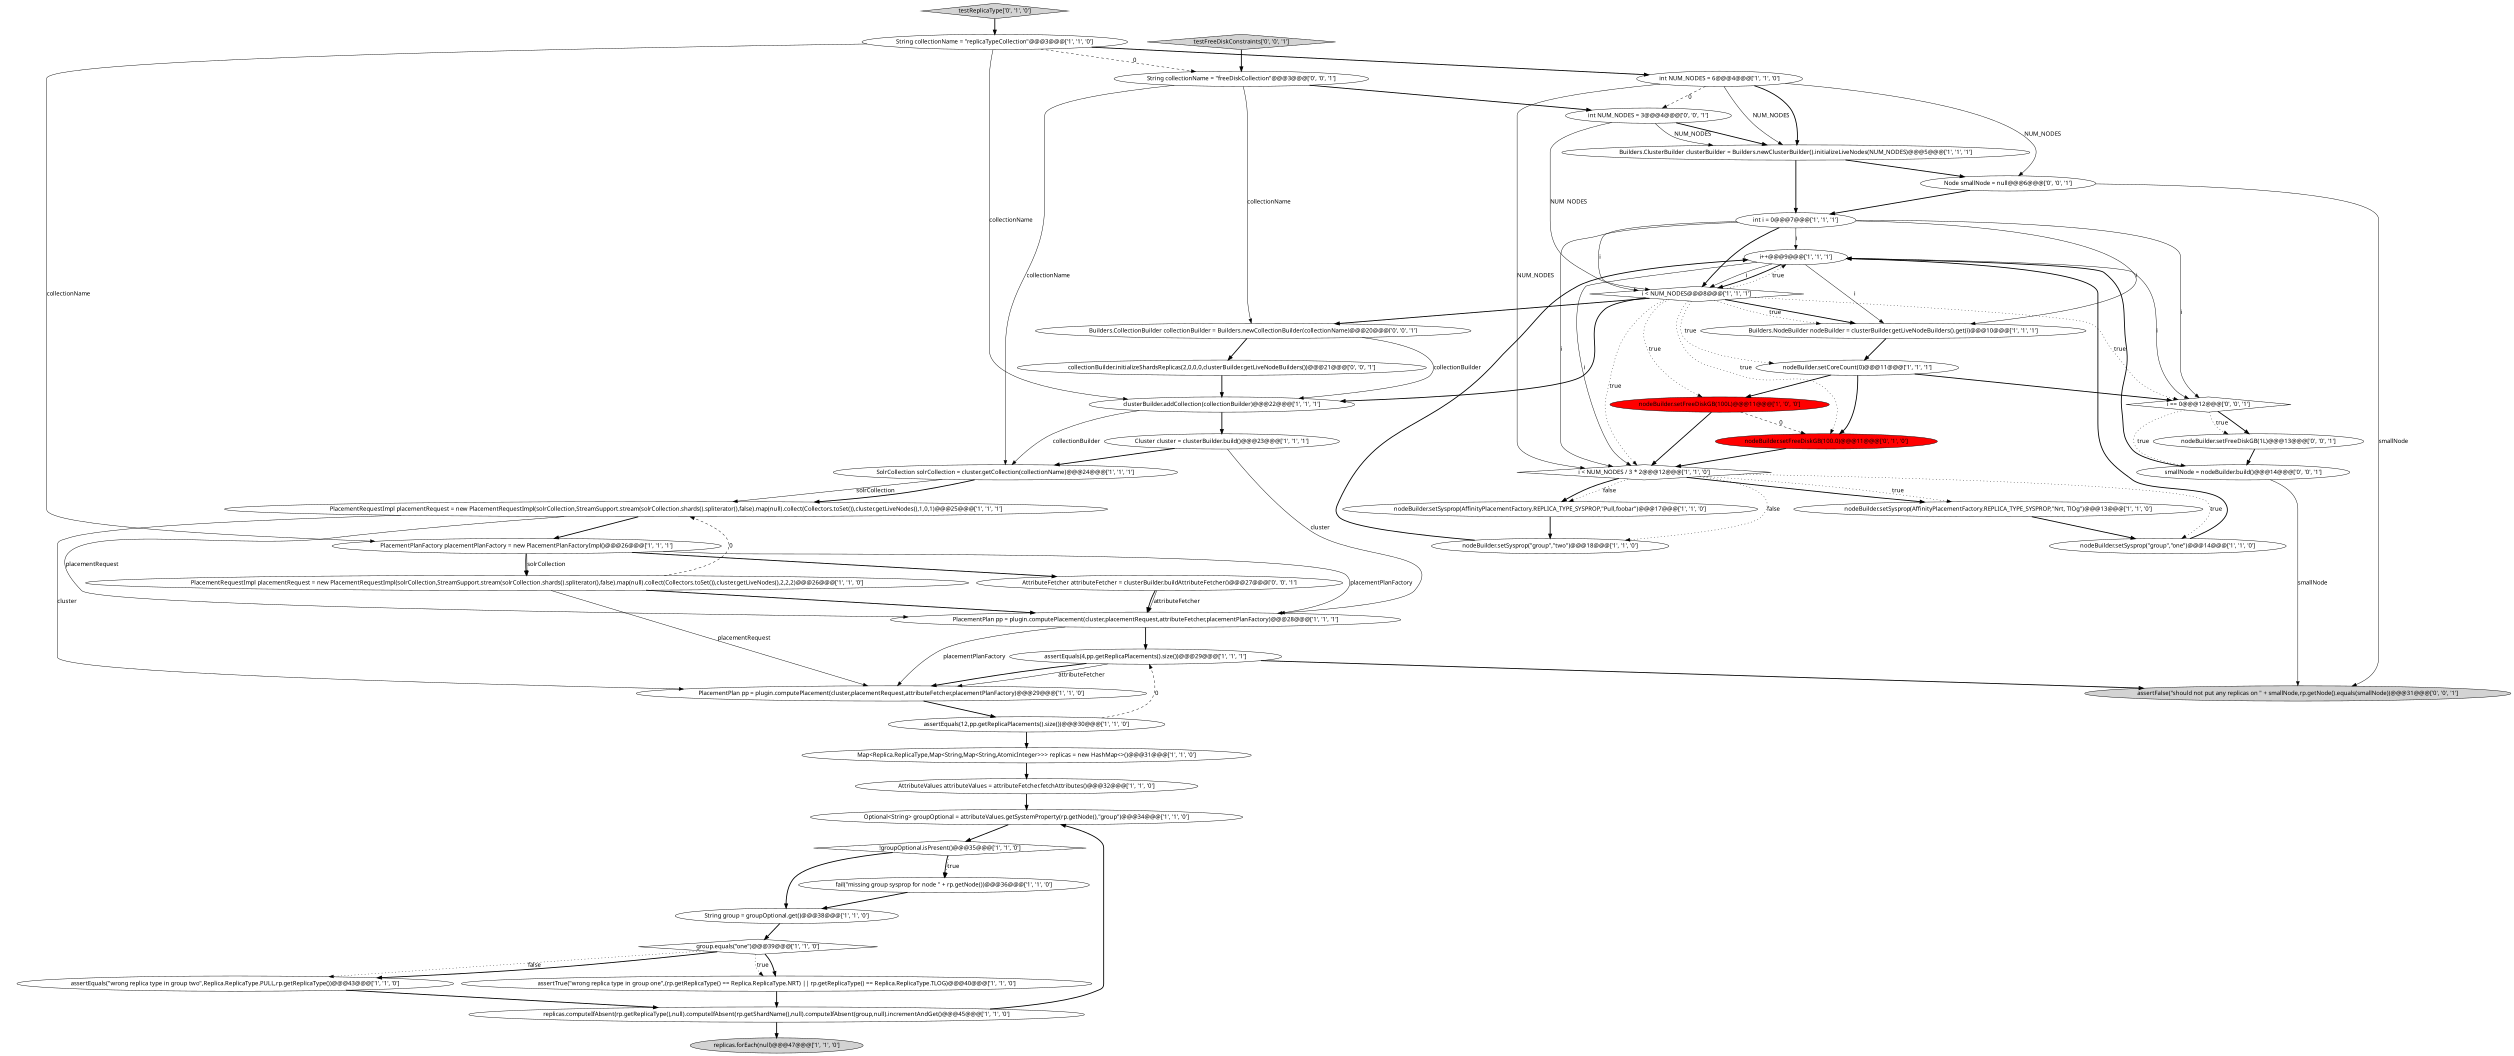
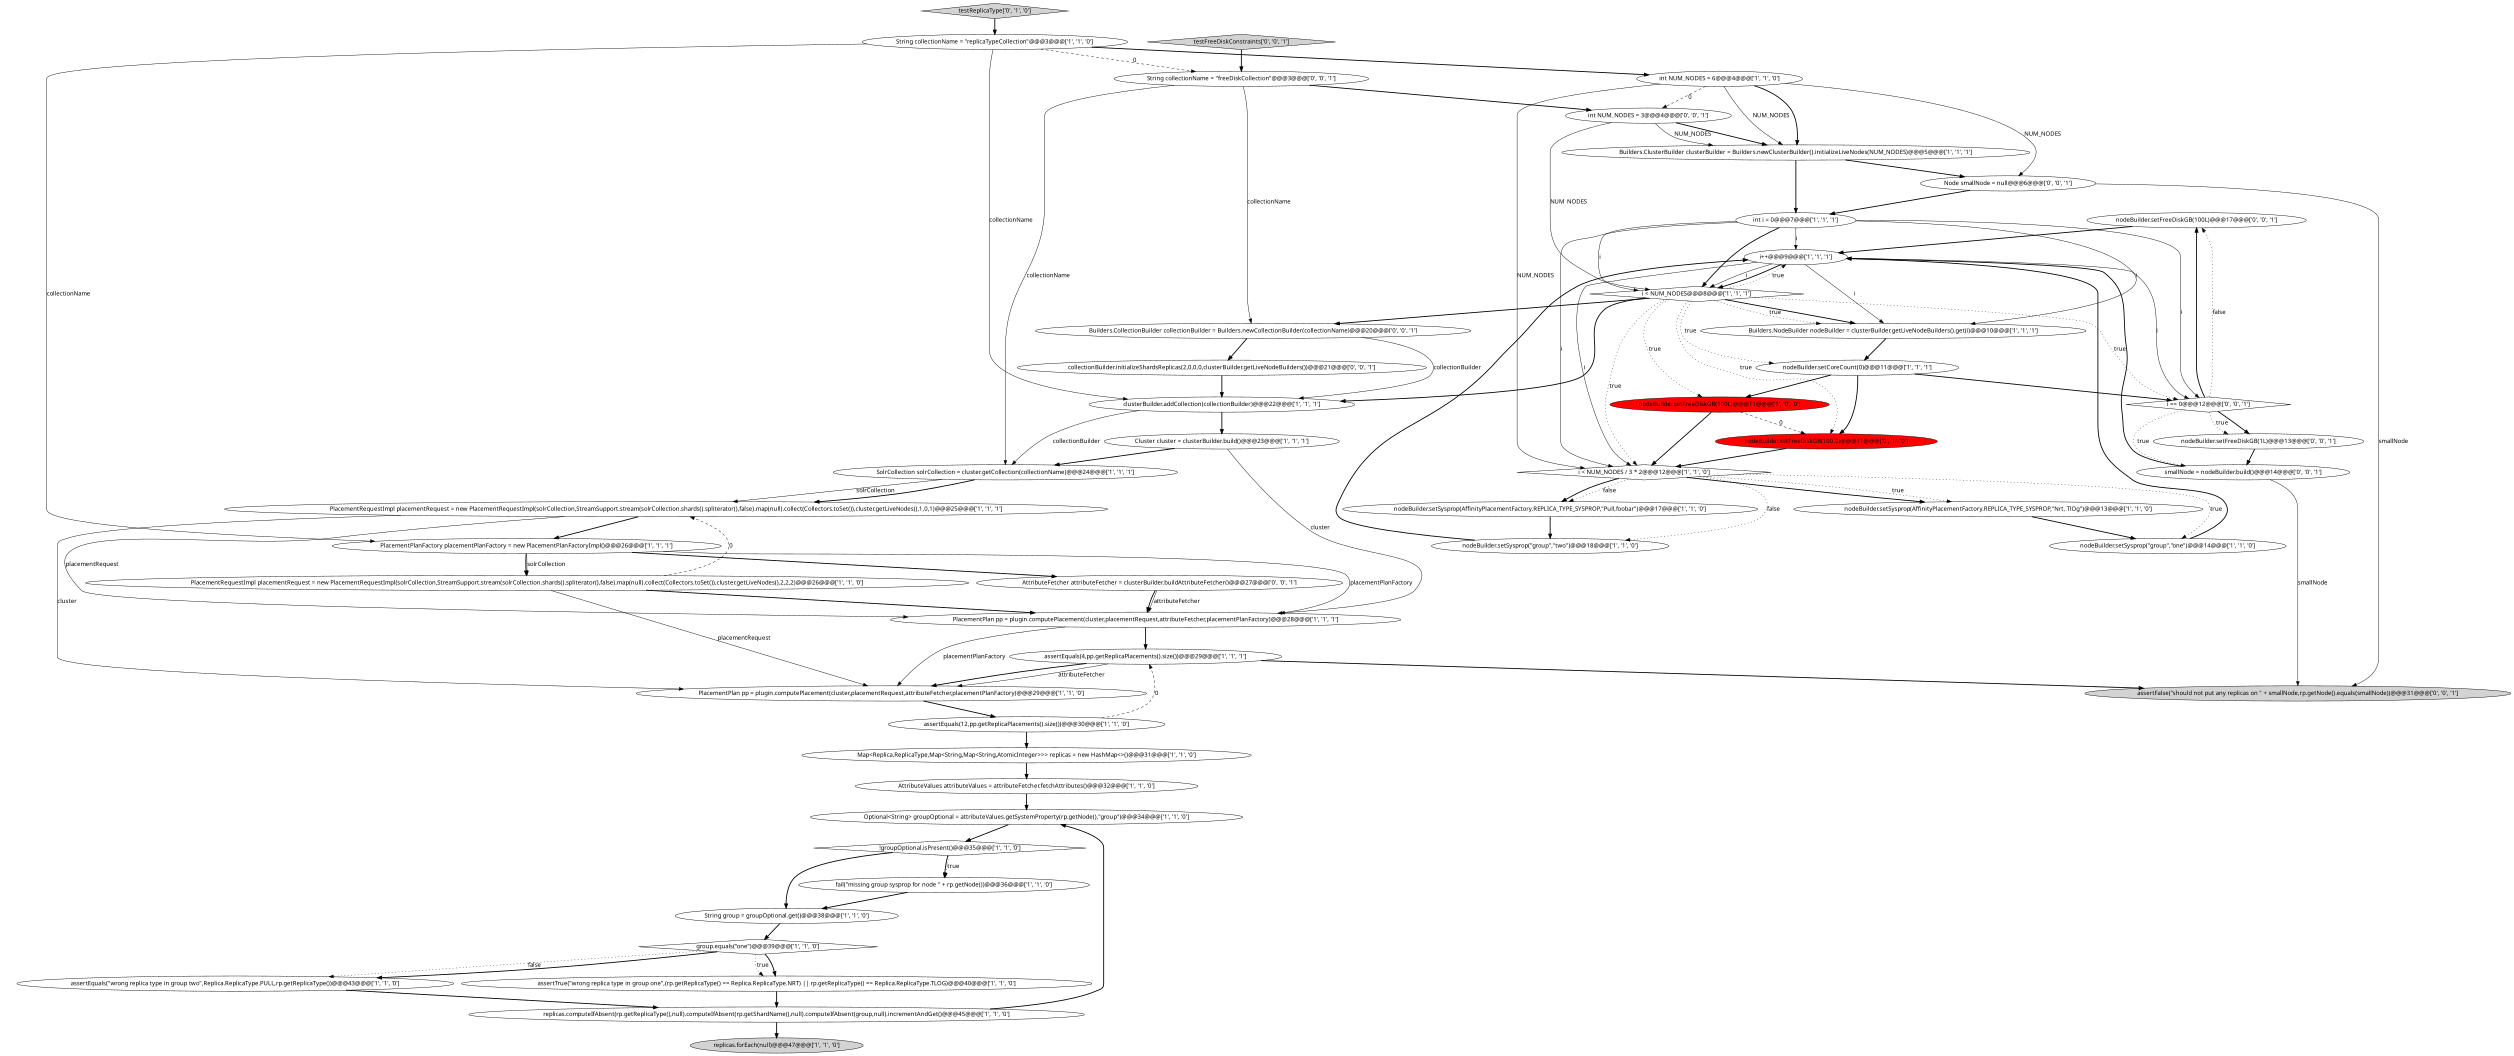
none -> (2197, 220)
